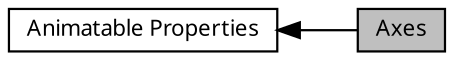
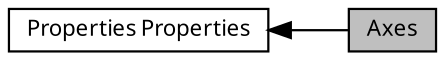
(143, 30) -> (139, 30)
